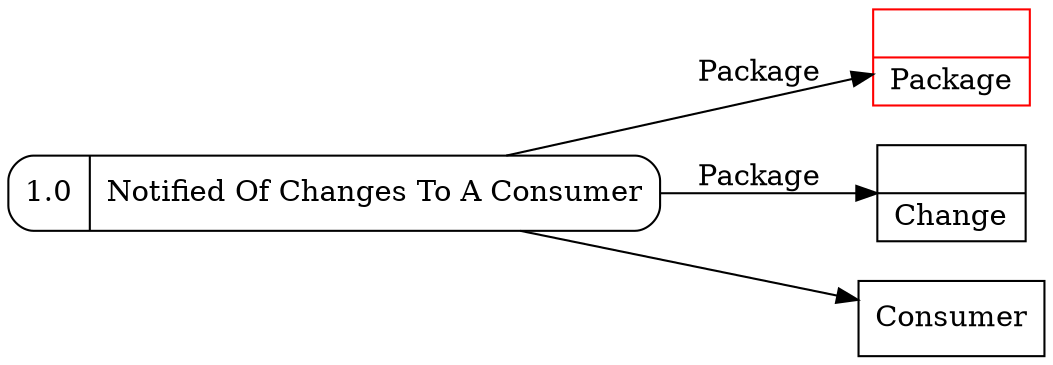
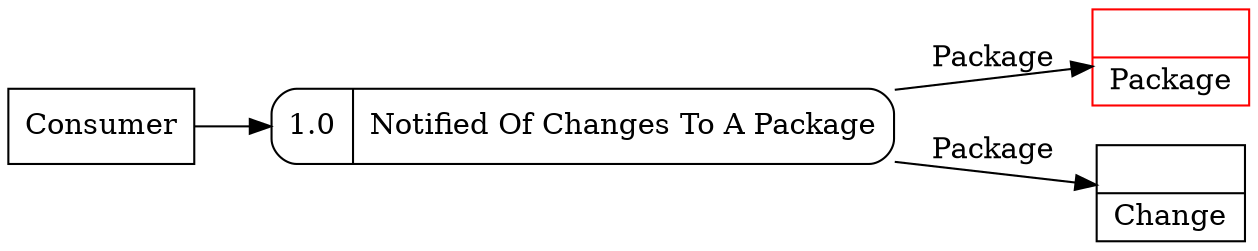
(375, 192) -> (624, 125)
(679, 263) -> (222, 126)
